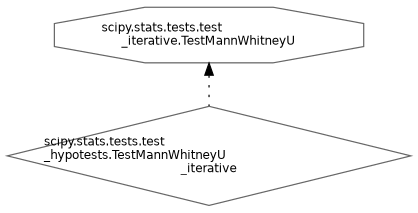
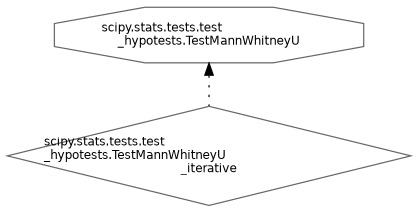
(209, 35) -> (209, 35)
